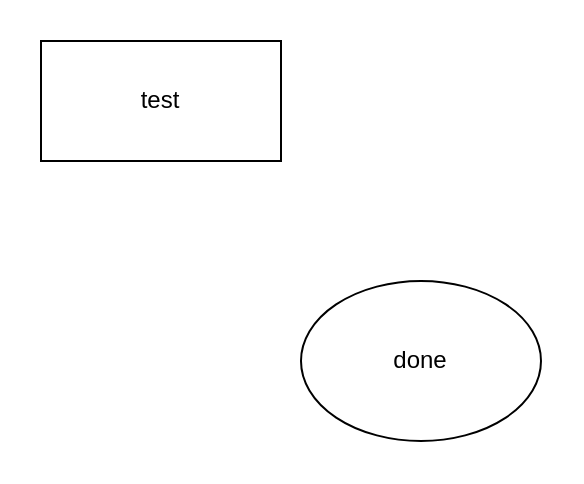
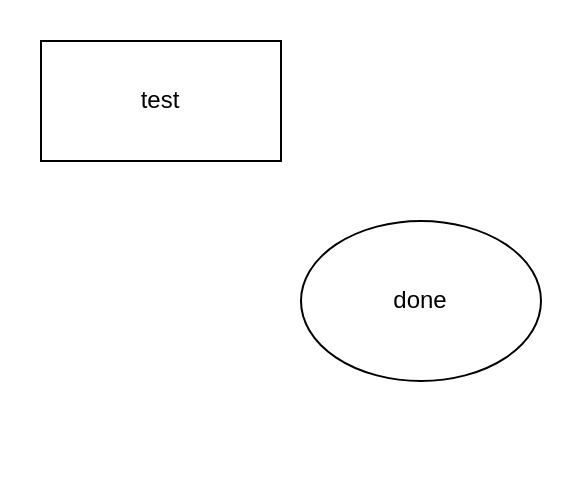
(421, 361) -> (421, 301)
